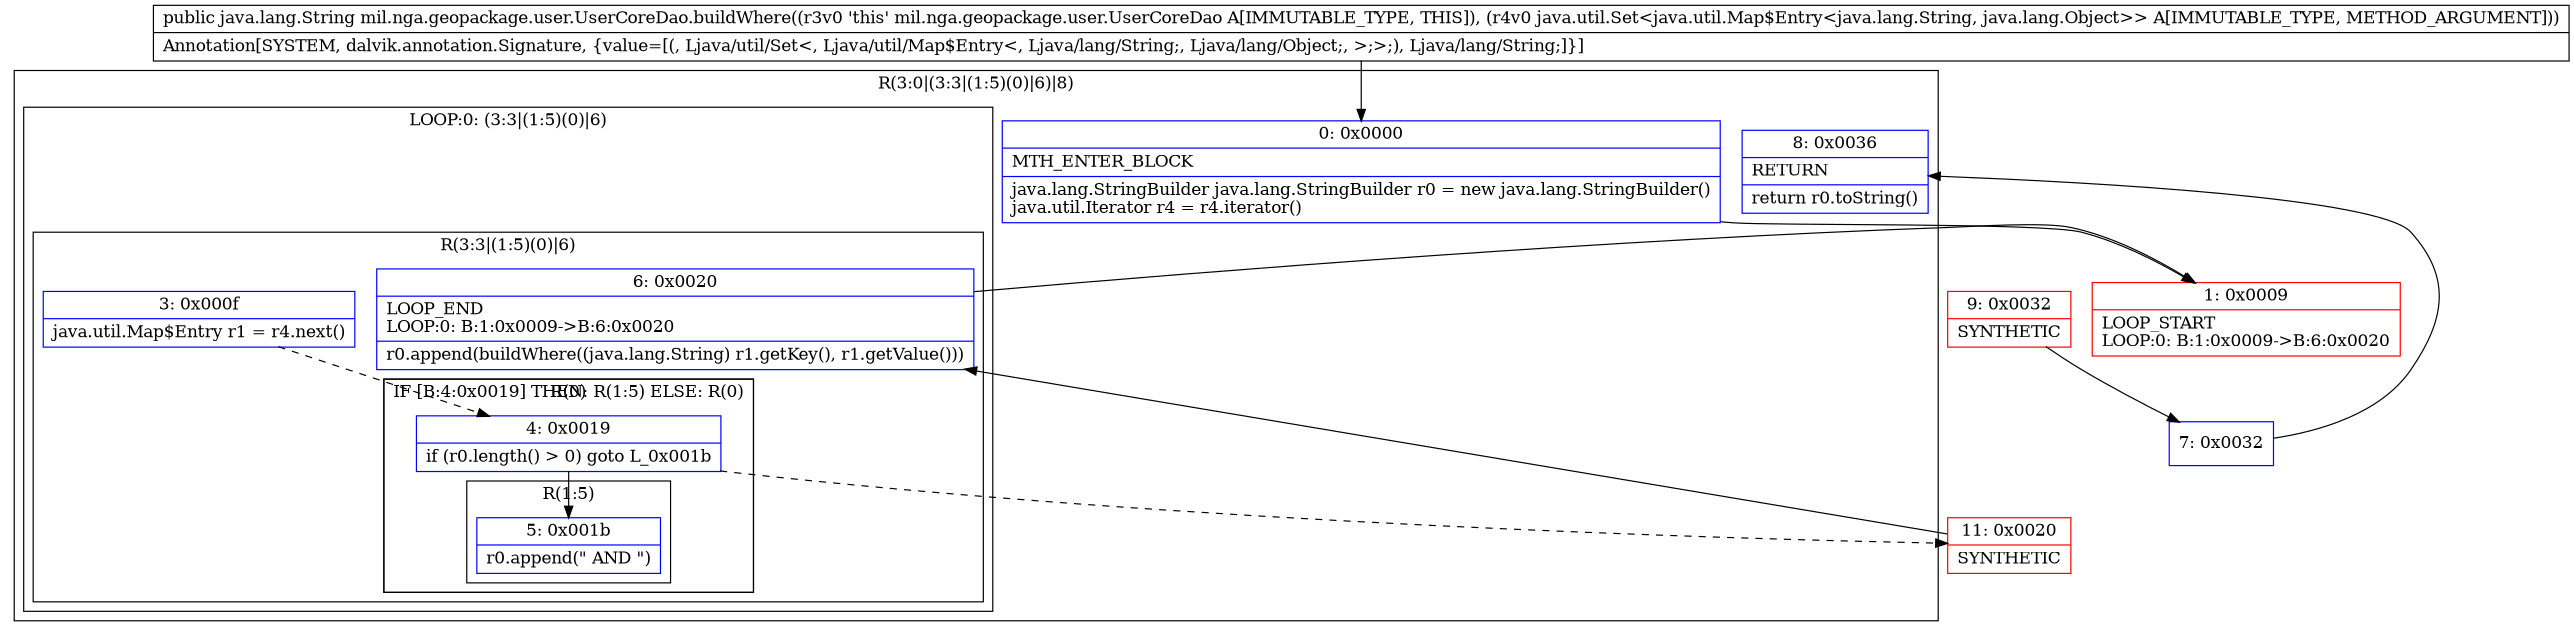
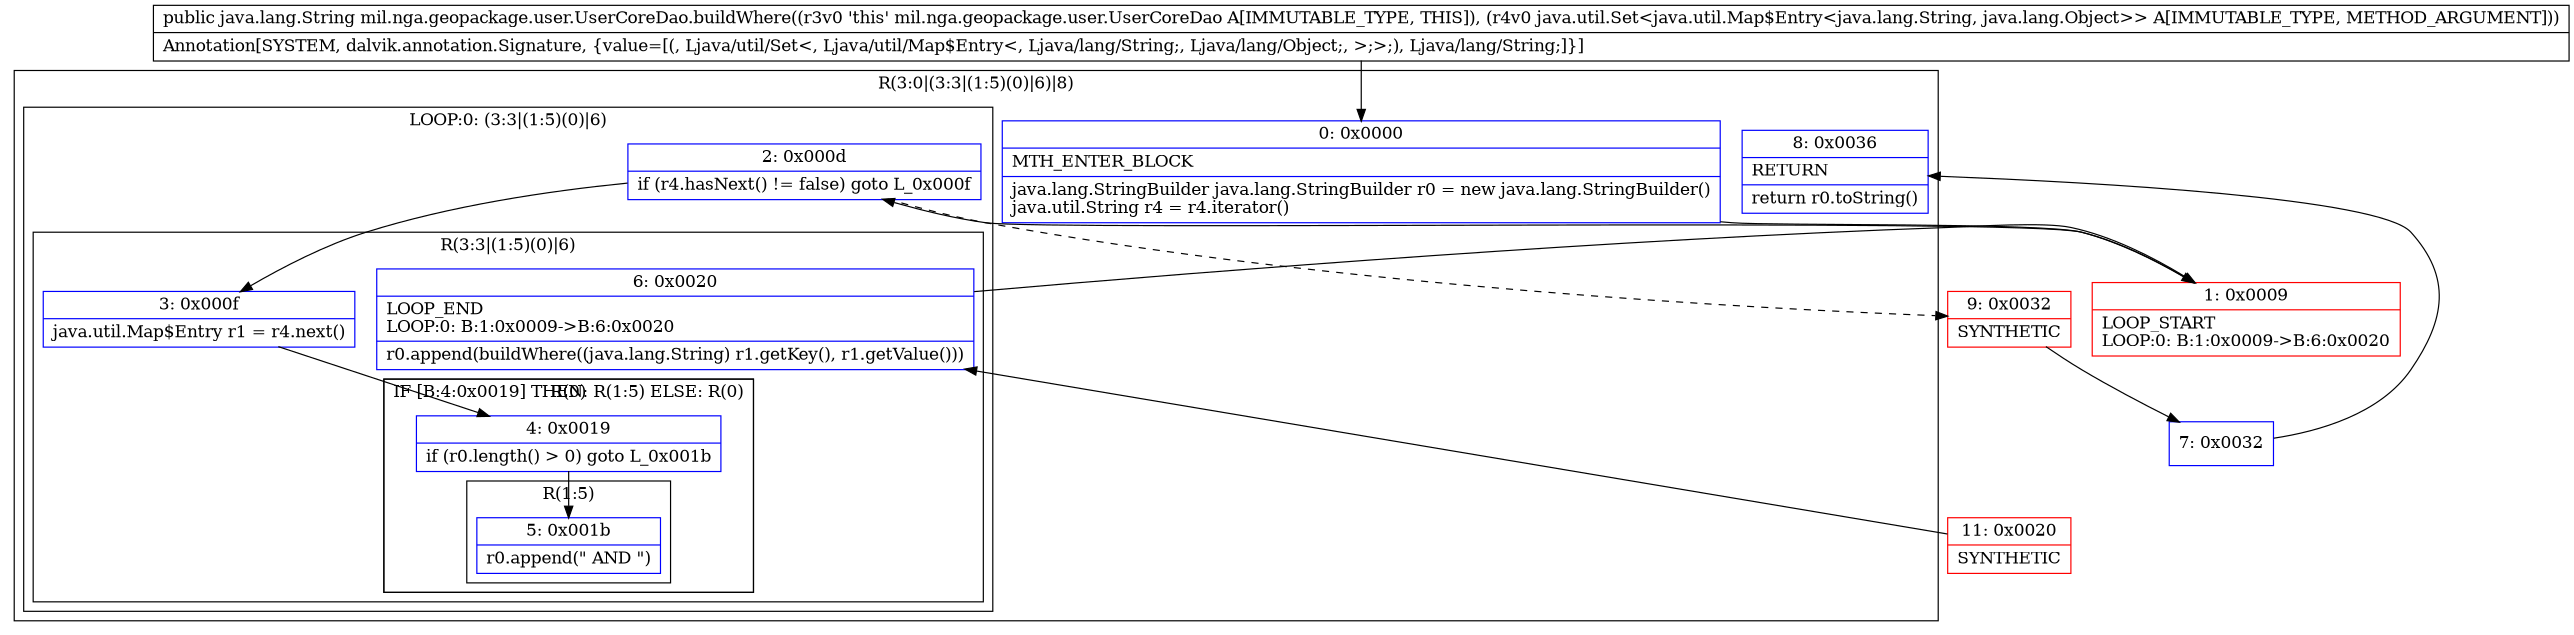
none -> (804, 172)
(1157, 208) -> (1151, 208)
(373, 378) -> (373, 378)
(1327, 520) -> none
